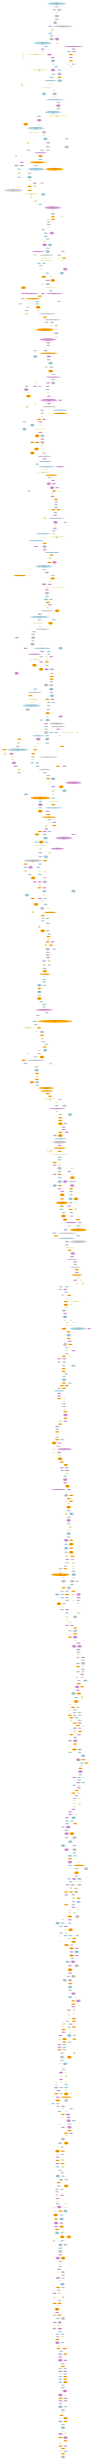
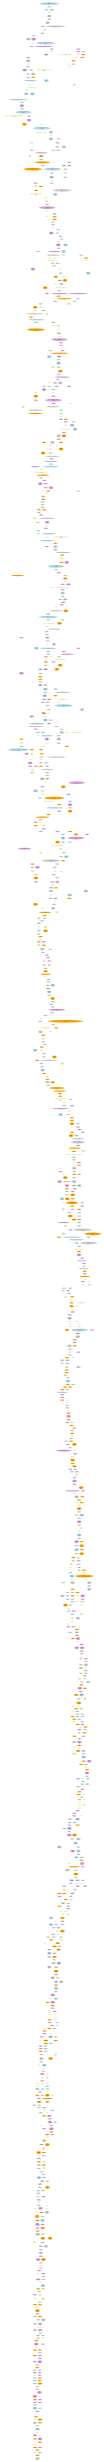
none -> (83, 1230)
(74, 2021) -> (50, 2023)
